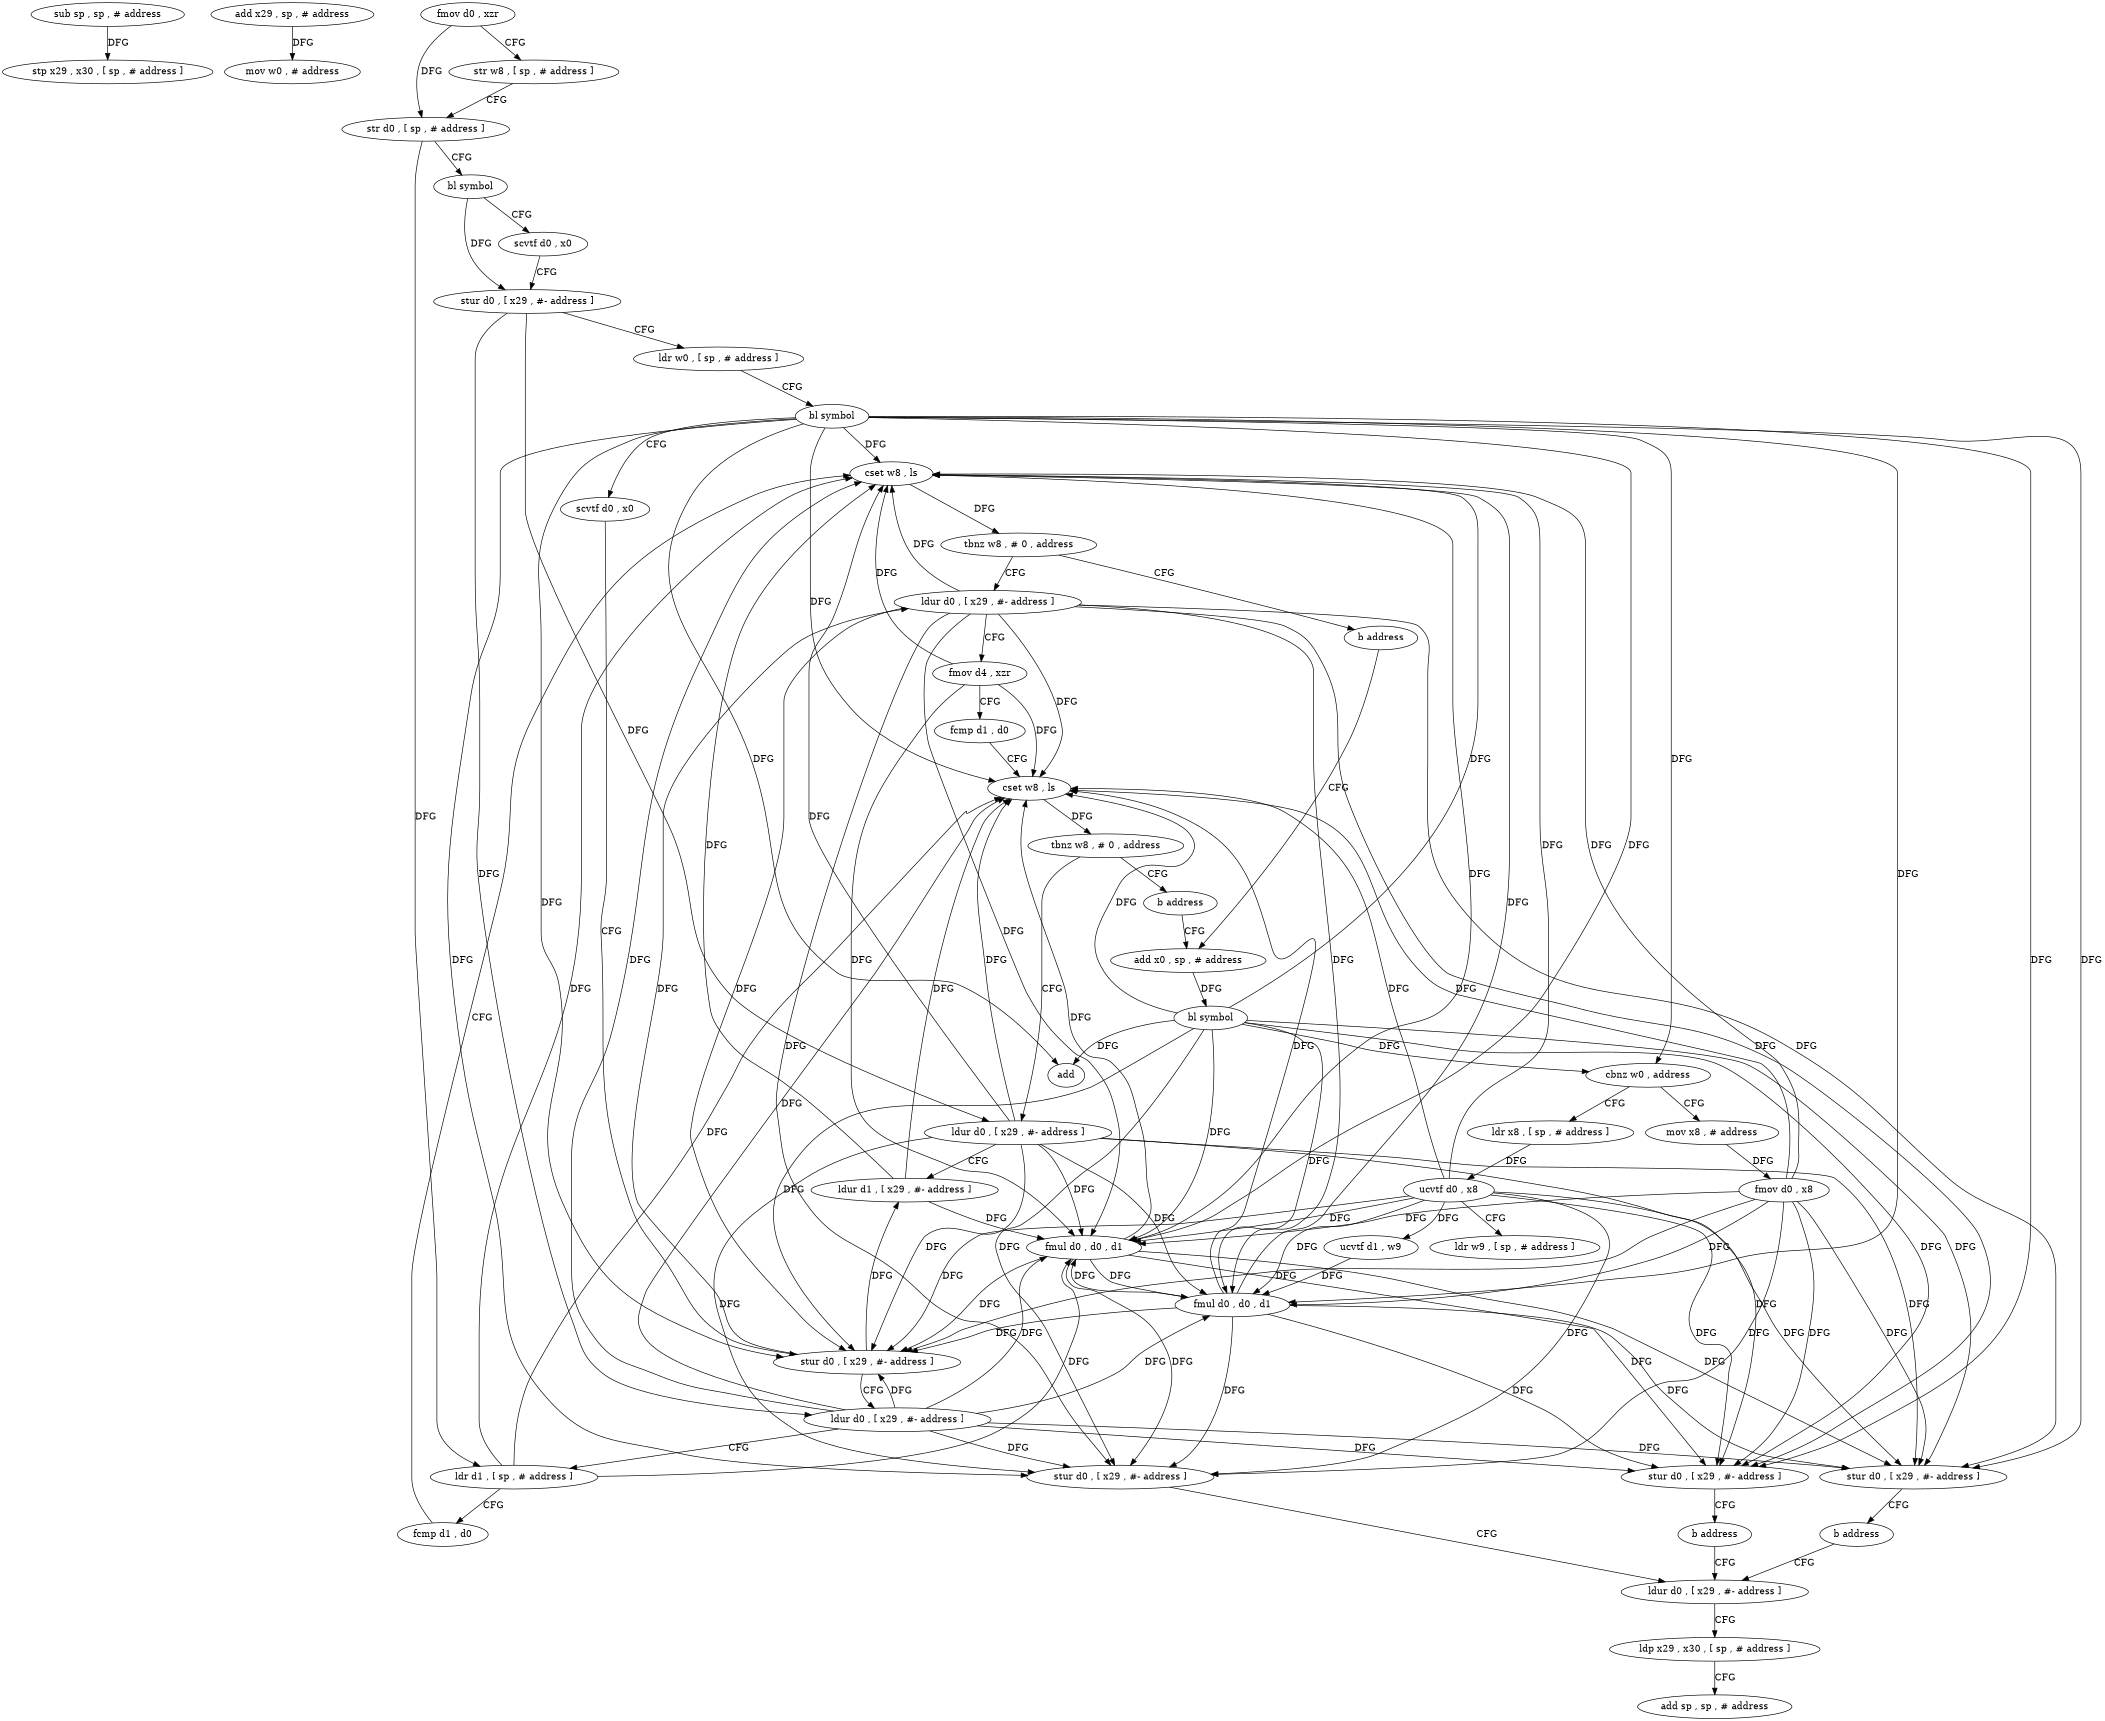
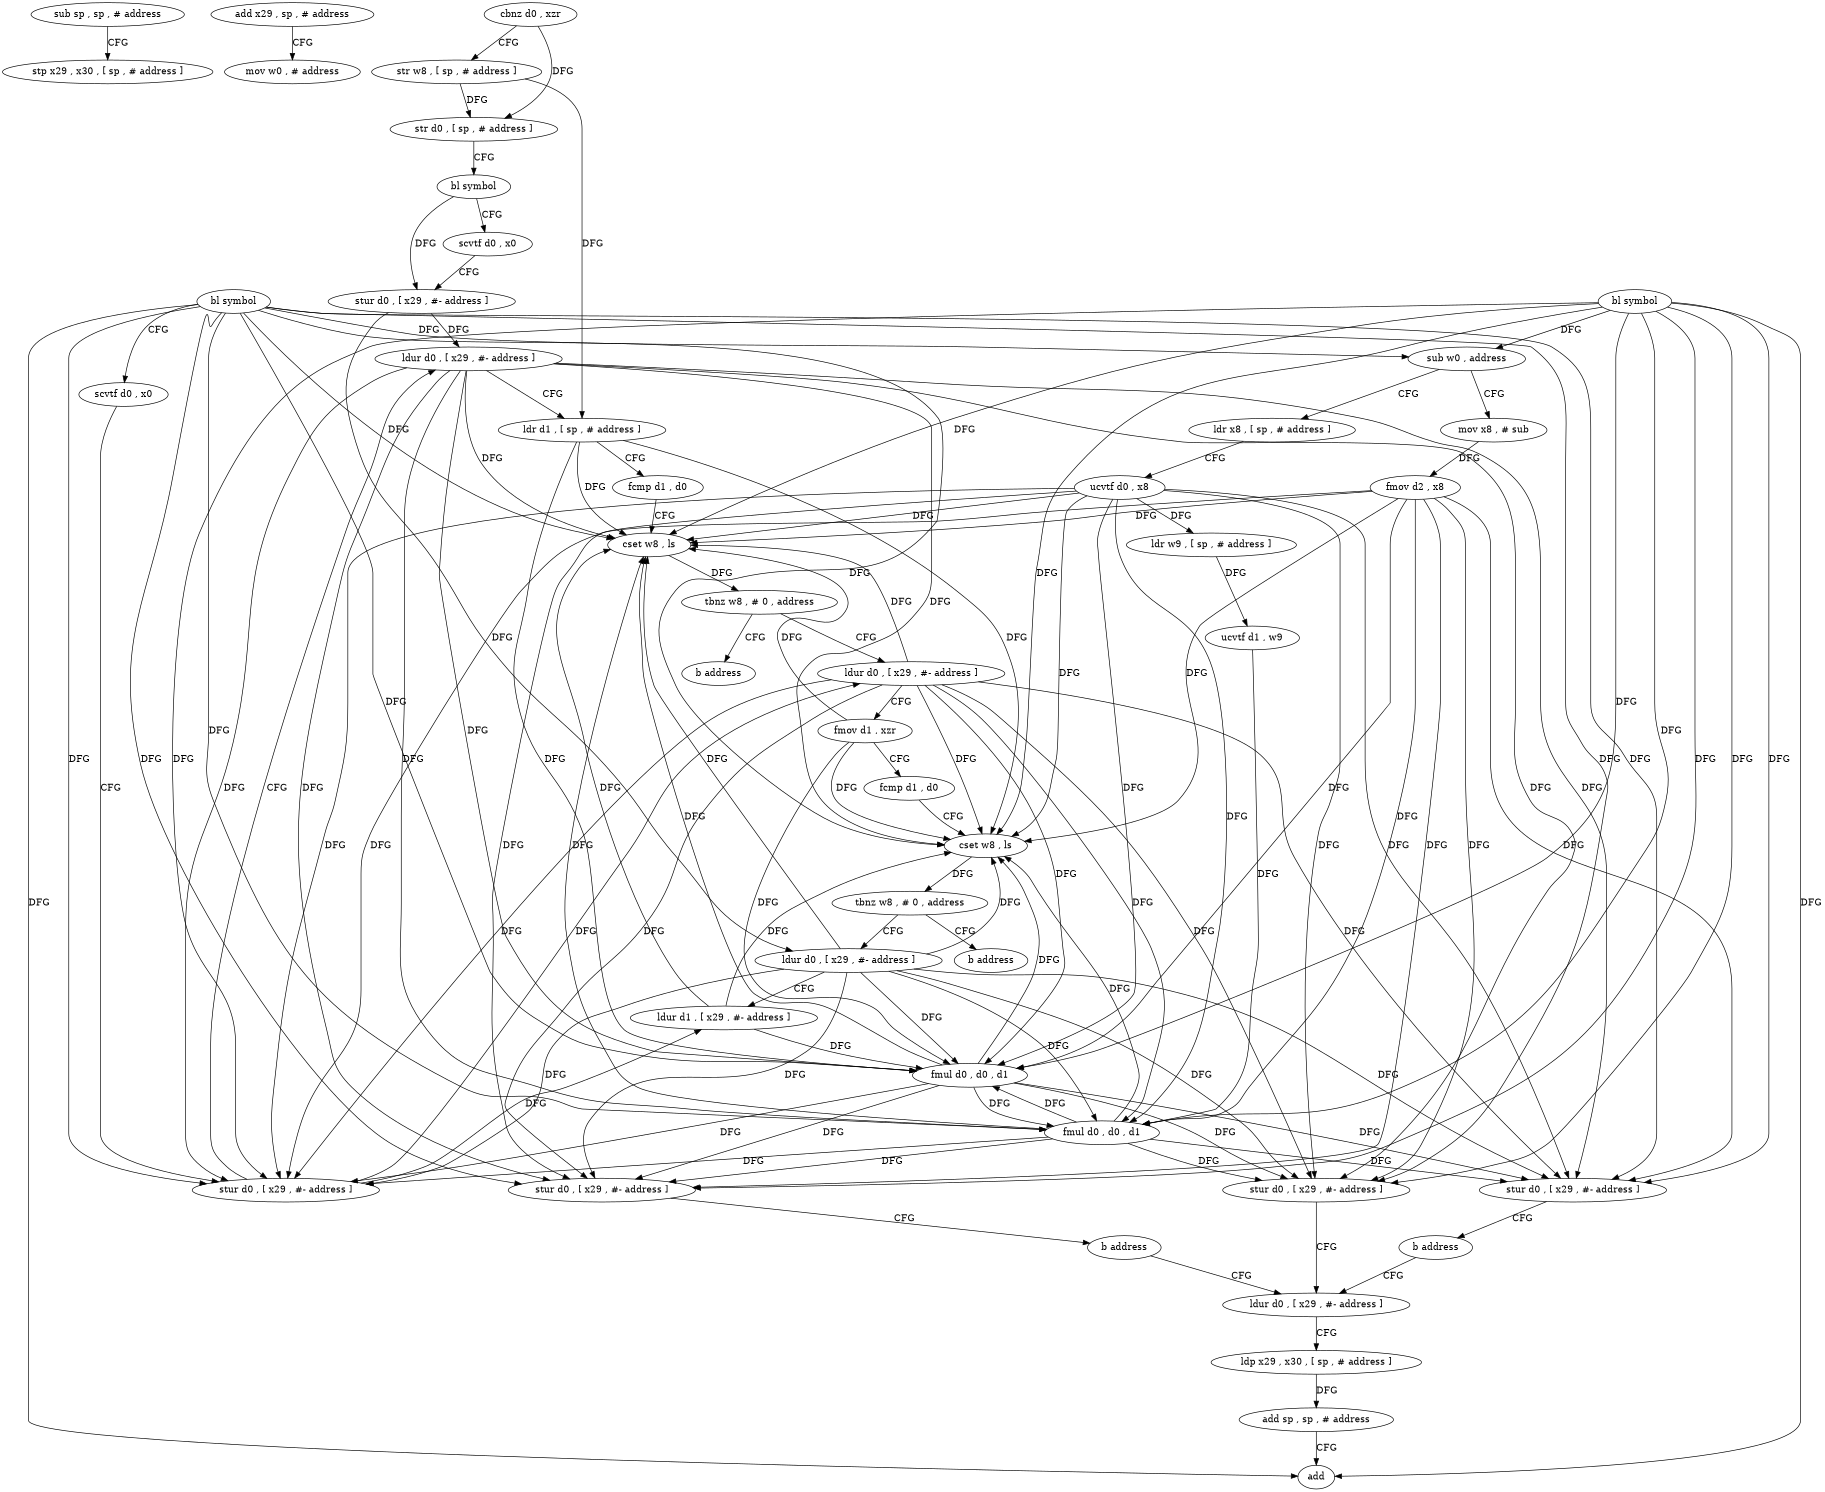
(468, 15) -> (531, 15)
(119, 43) -> (118, 43)
(303, 43) -> (303, 43)
(497, 101) -> (477, 101)
(719, 359) -> none
(980, 674) -> (865, 731)
(415, 811) -> (582, 229)
(1188, 961) -> none
(1648, 1075) -> (1467, 359)
(1712, 1133) -> (1494, 430)
(1517, 1161) -> (1215, 459)
(1784, 1190) -> (1415, 488)
(1496, 1219) -> (1181, 516)
(1431, 1223) -> (1230, 588)
none -> (1316, 1445)
(1725, 1678) -> (1327, 1391)
